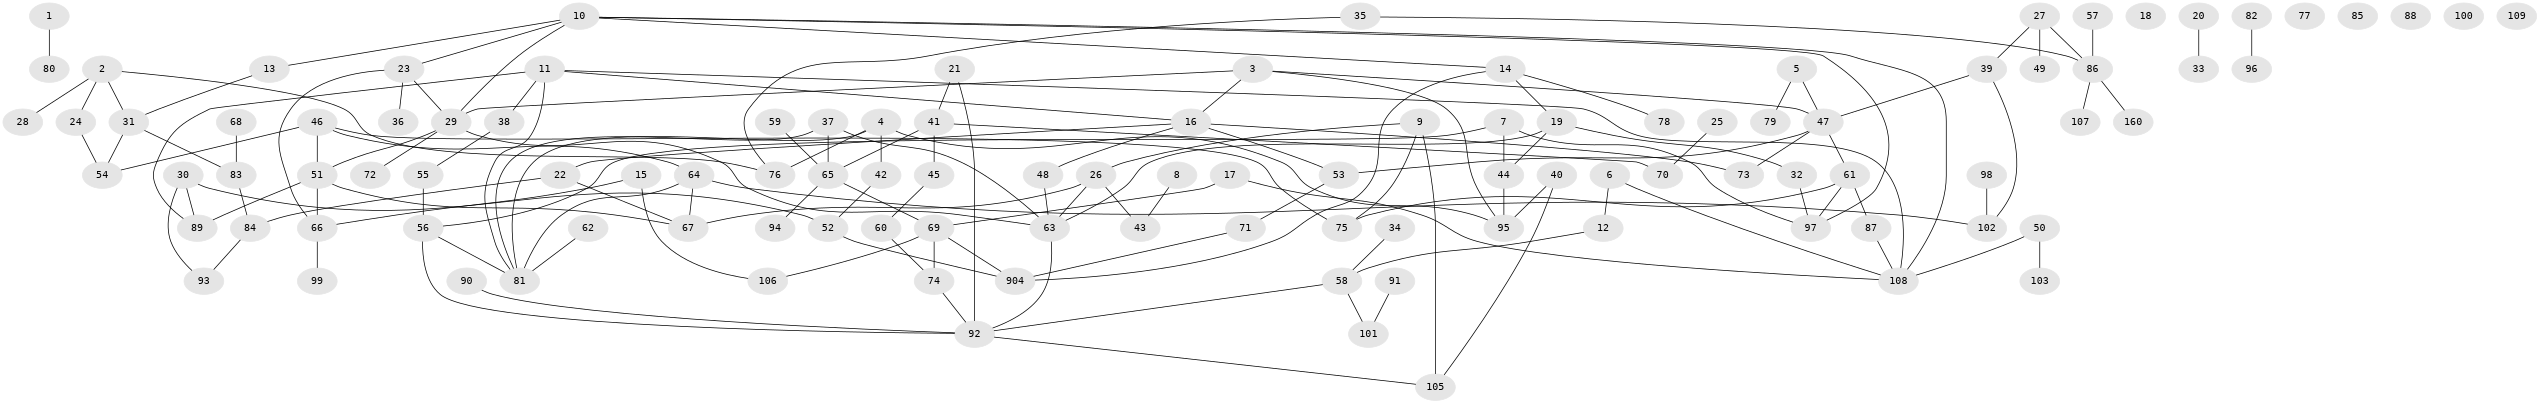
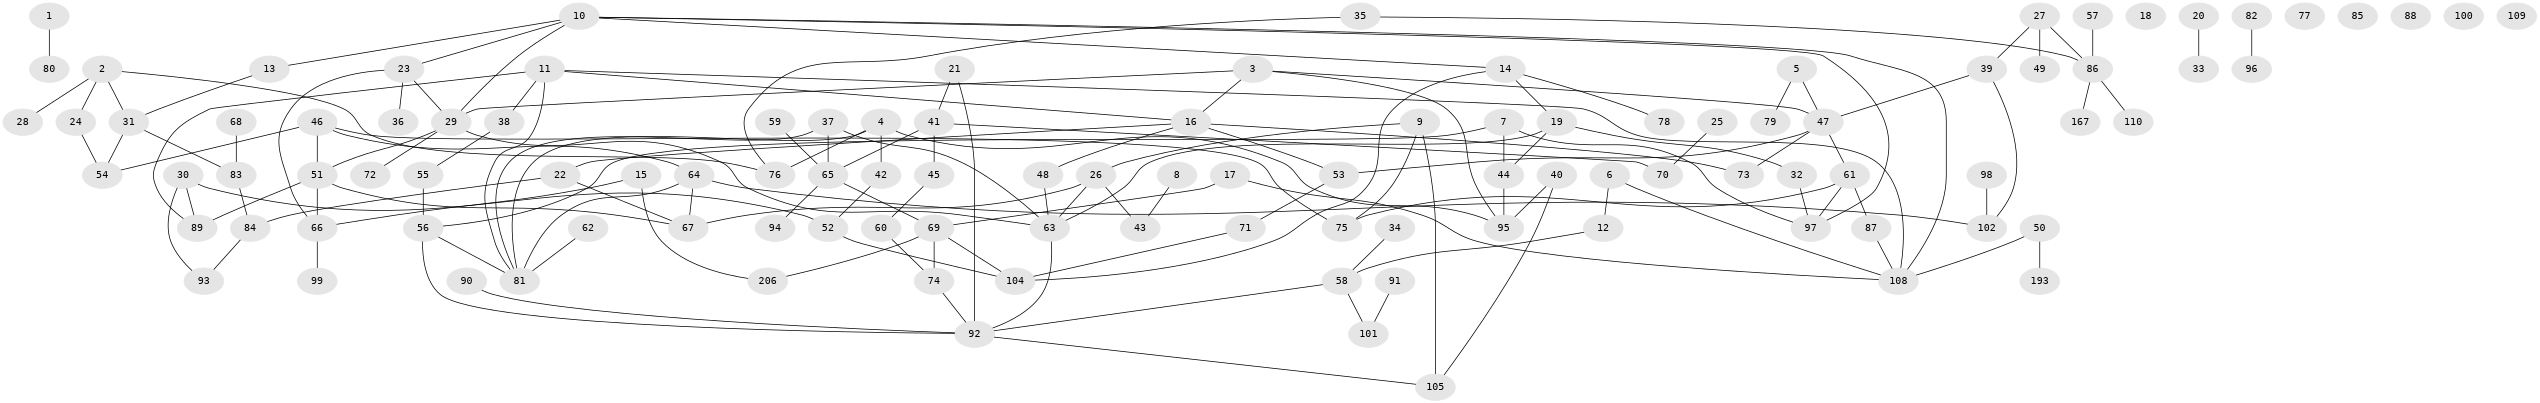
(2080, 122) -> (2080, 122)
(2133, 122) -> (2133, 122)
(768, 281) -> (768, 281)
(1015, 281) -> (1015, 281)
(2040, 281) -> (2040, 281)
